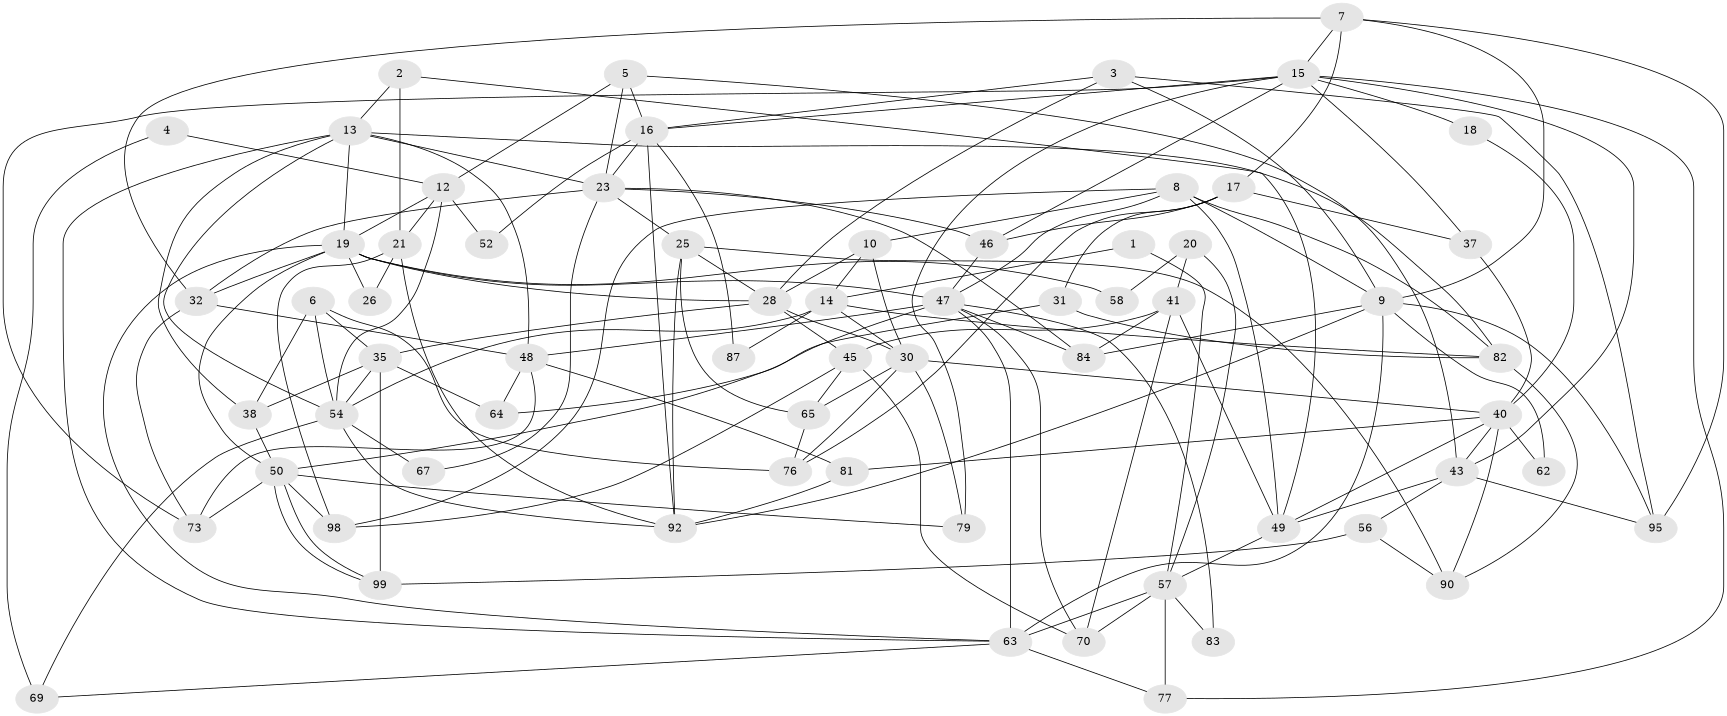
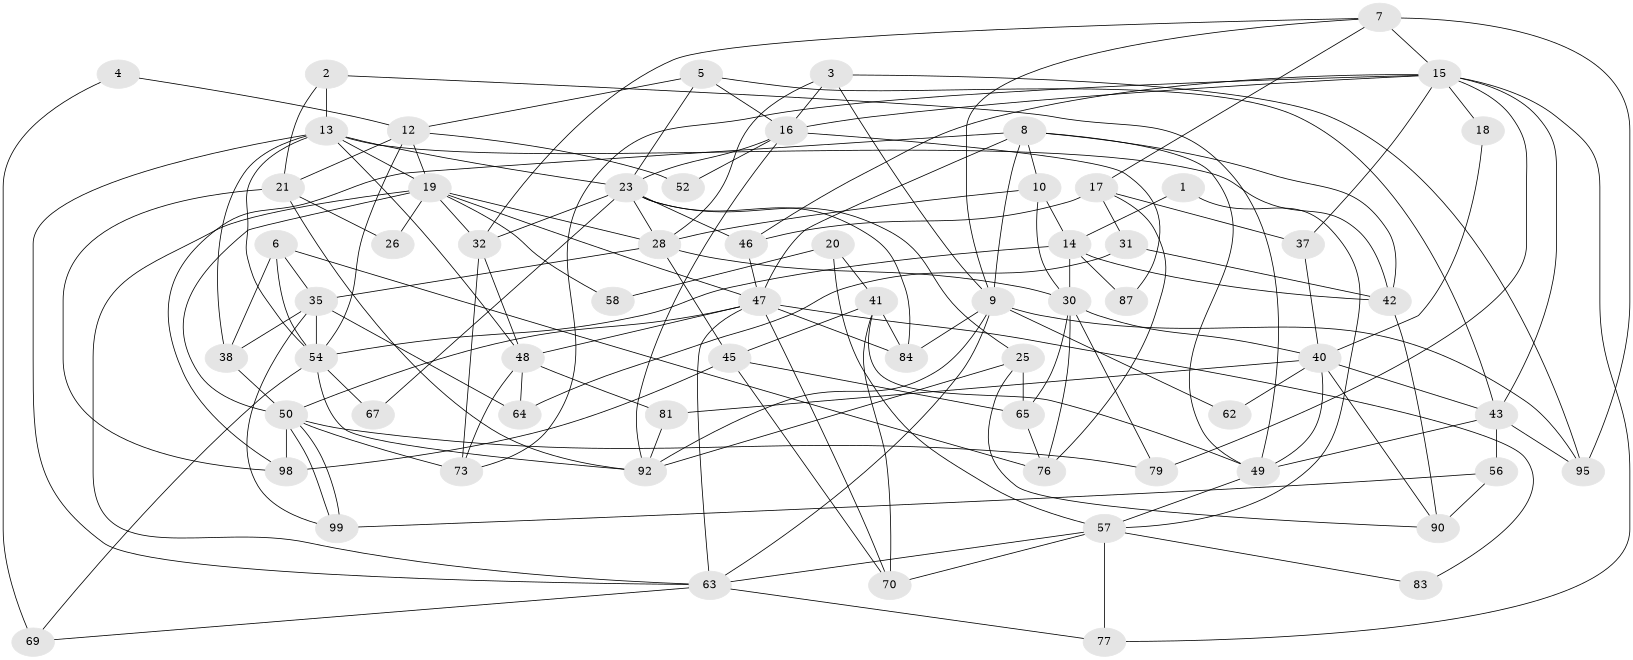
(717, 267) -> (643, 216)
(1500, 358) -> (1390, 301)
